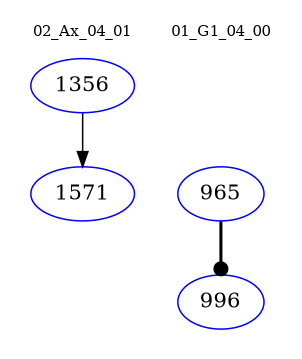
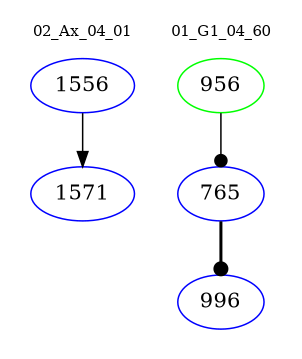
(222, 32) -> (222, 32)
(83, 86) -> (83, 86)
none -> (221, 86)
(221, 194) -> (221, 194)
